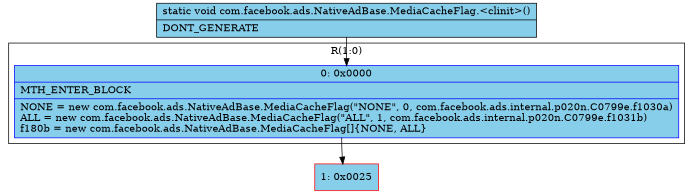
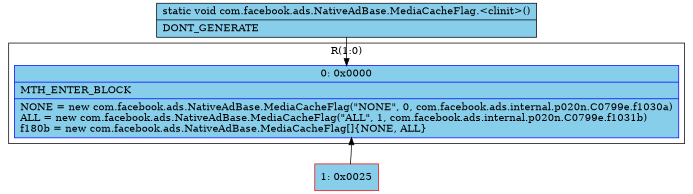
(342, 148) -> (351, 155)
